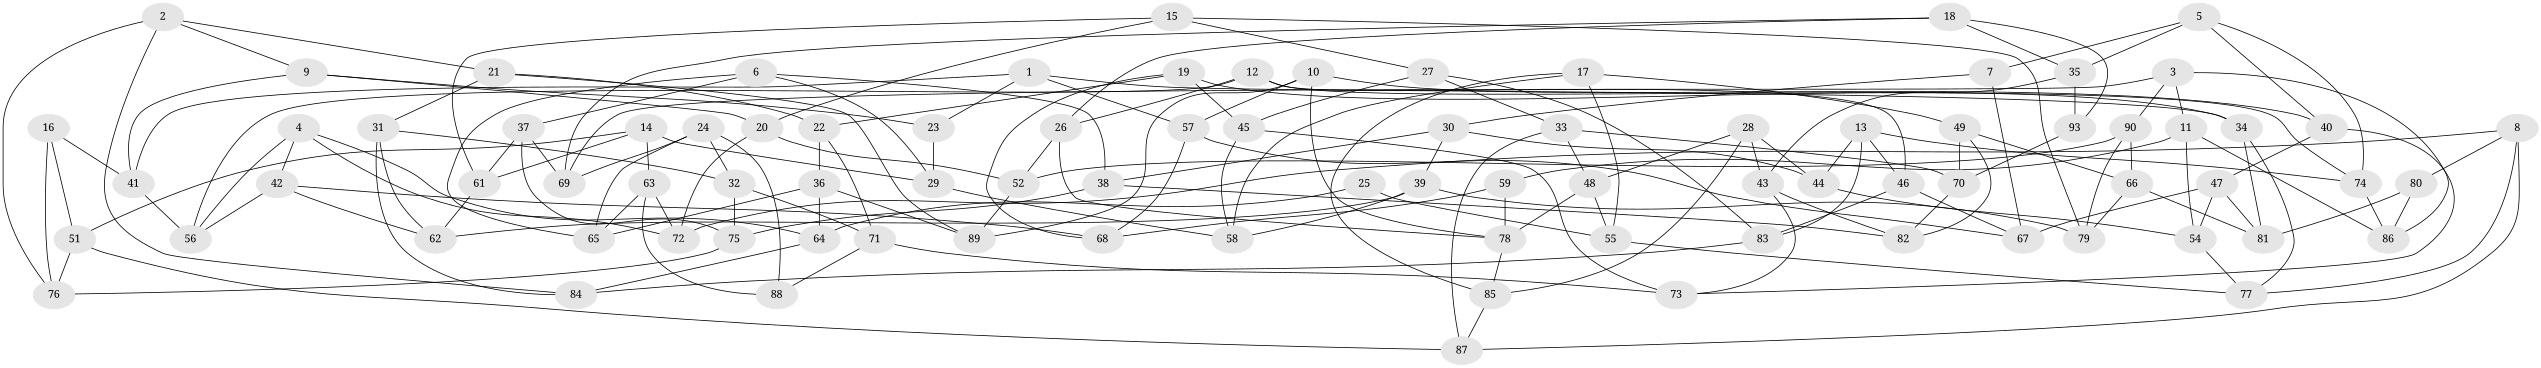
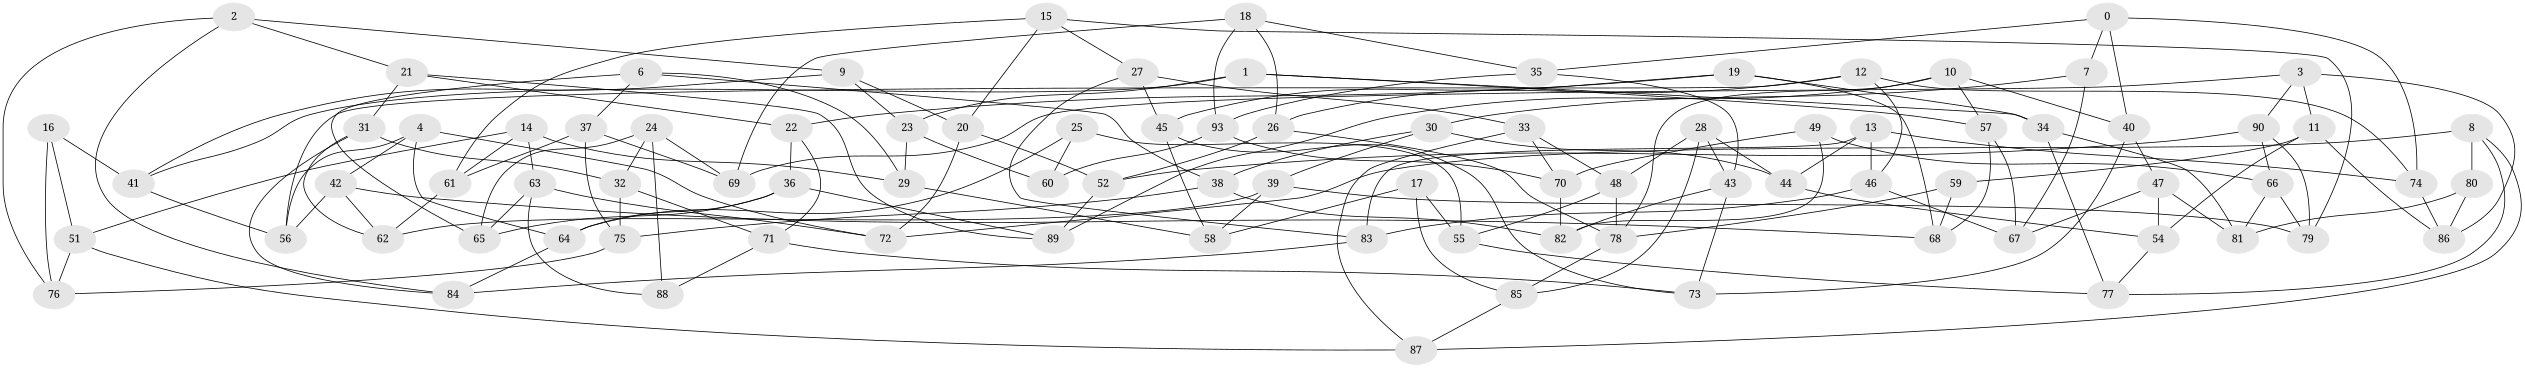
(2199, 17) -> (2107, 17)
(1706, 84) -> none
none -> (1048, 184)
